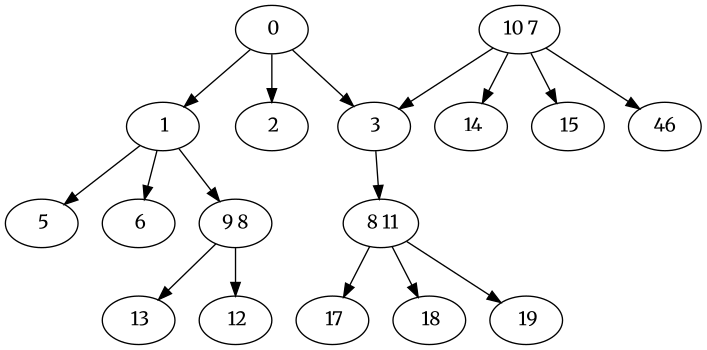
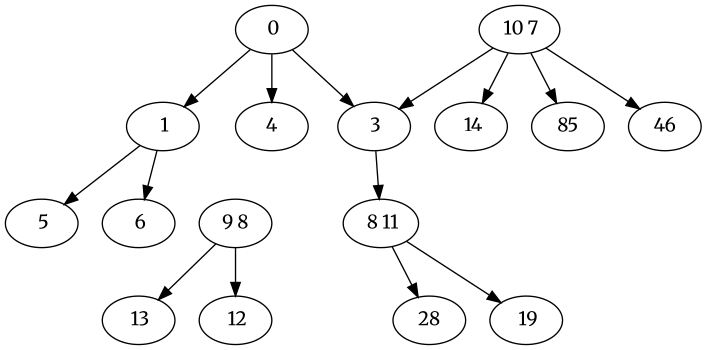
(272, 127) -> (272, 127)
(568, 127) -> (568, 127)
(195, 170) -> none
(332, 320) -> none
(429, 320) -> (429, 320)
